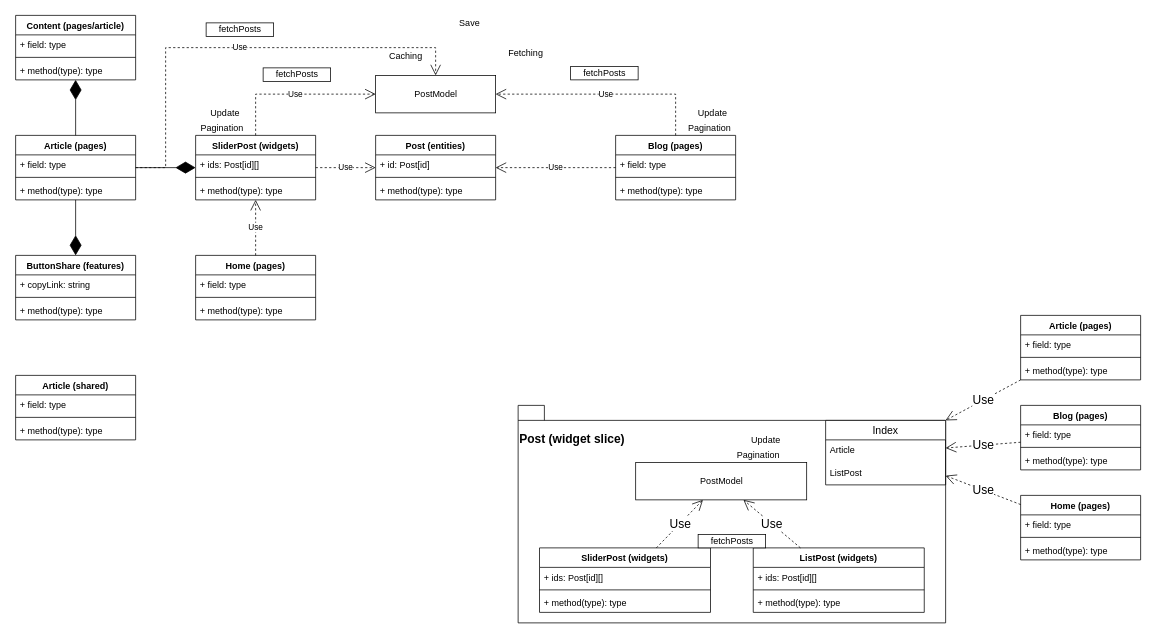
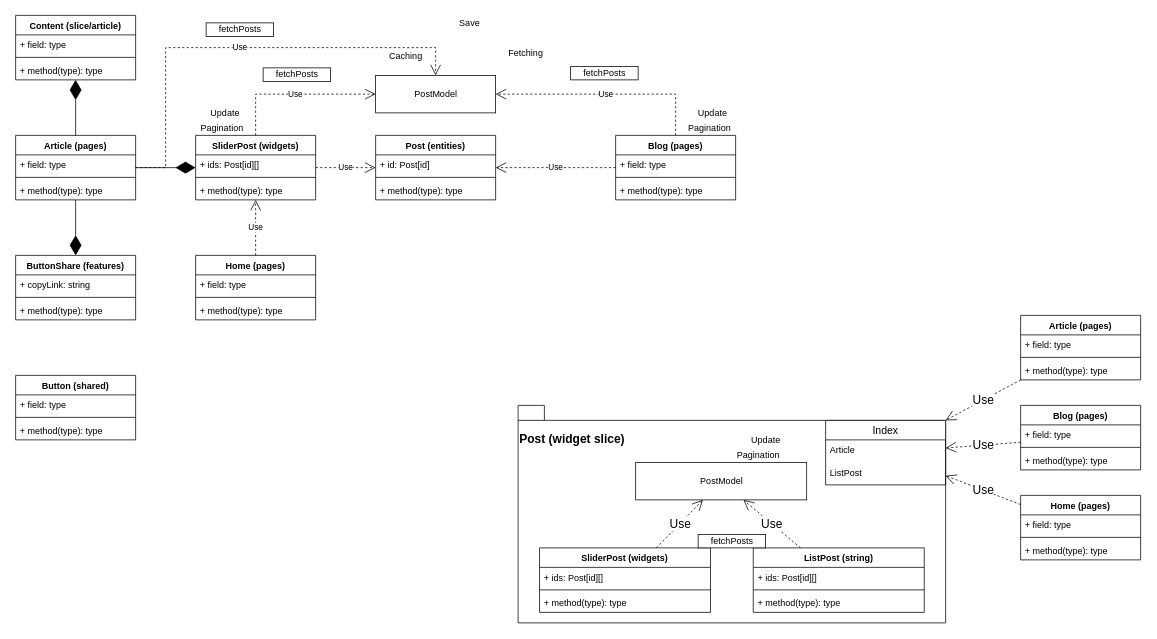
(75, 26) -> (75, 26)
(75, 386) -> (75, 386)
(838, 558) -> (838, 558)
